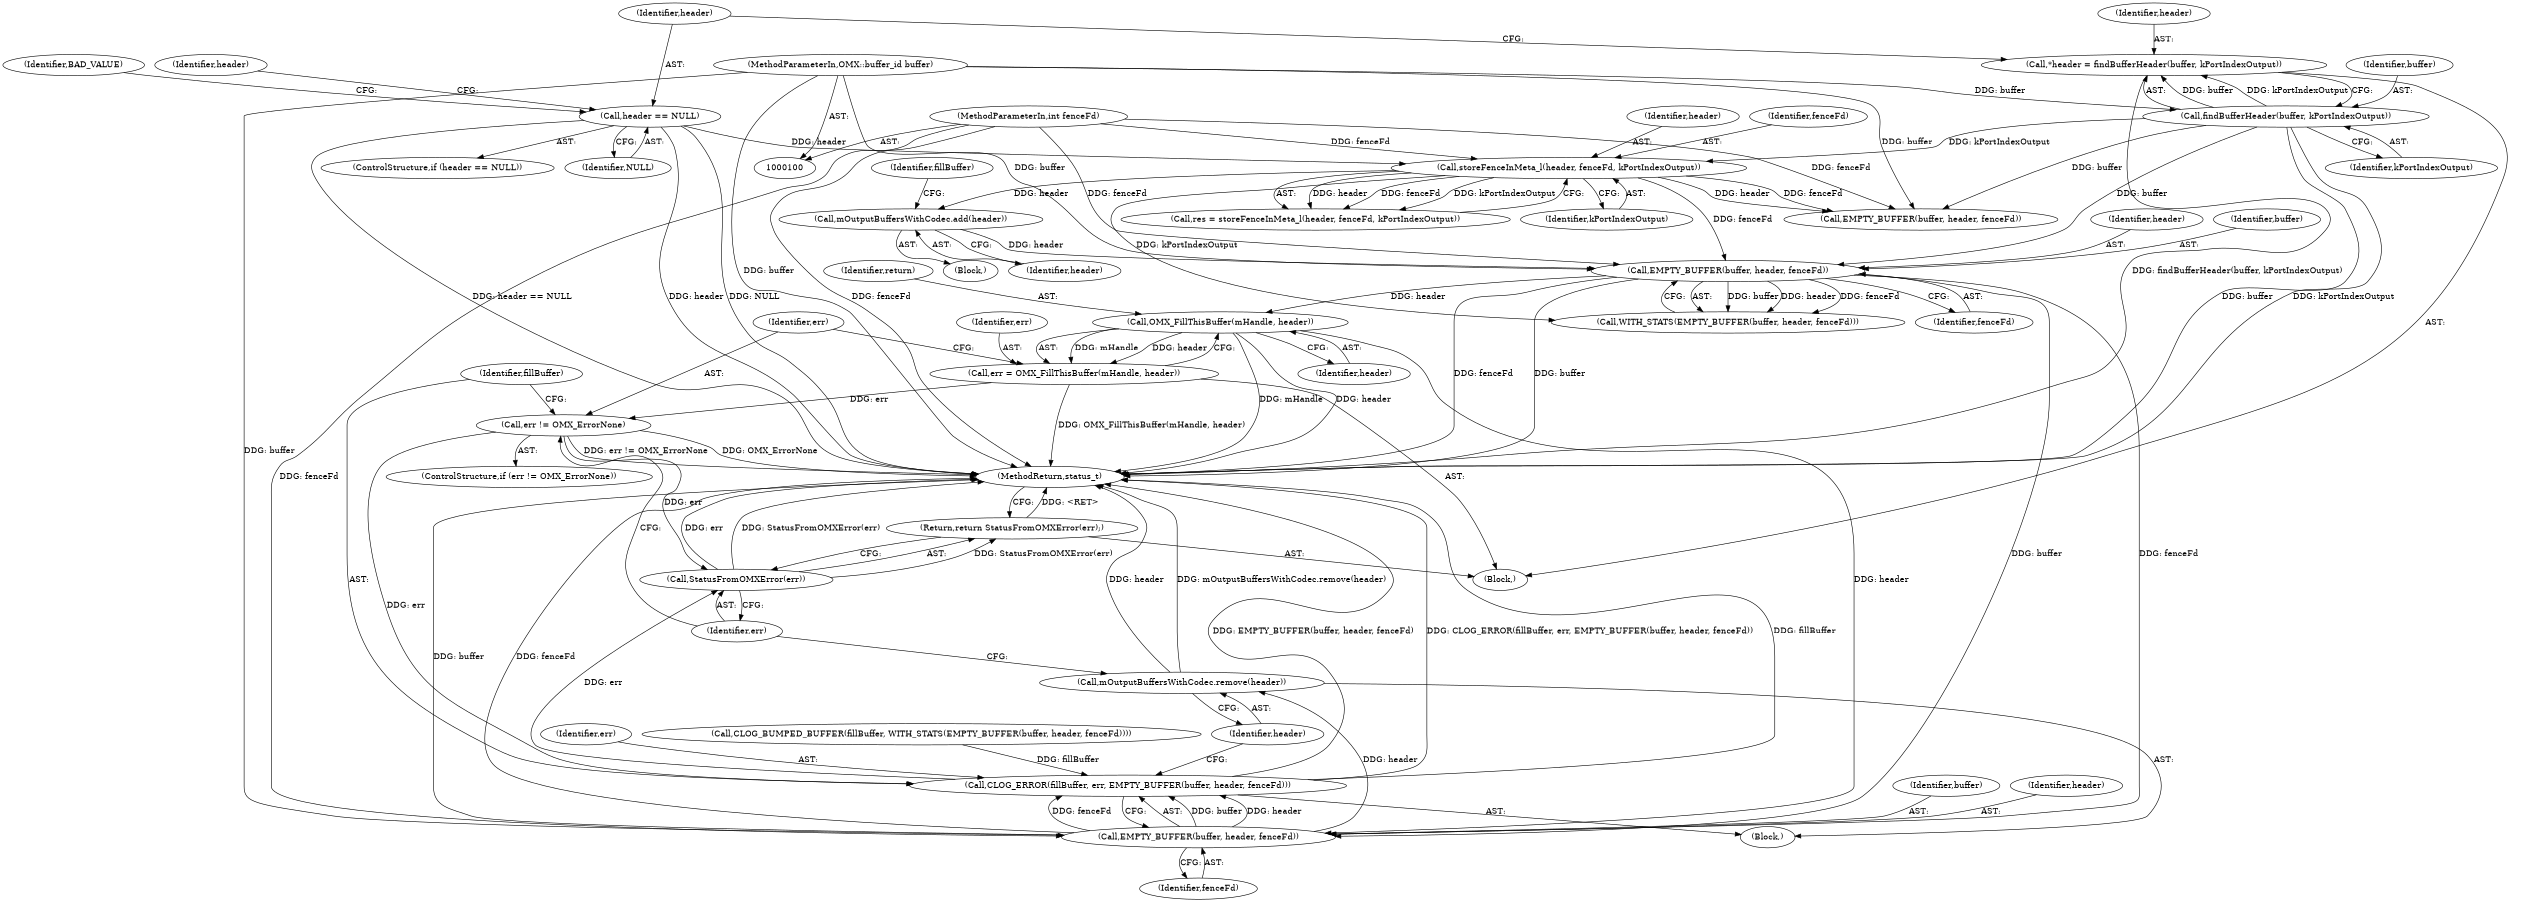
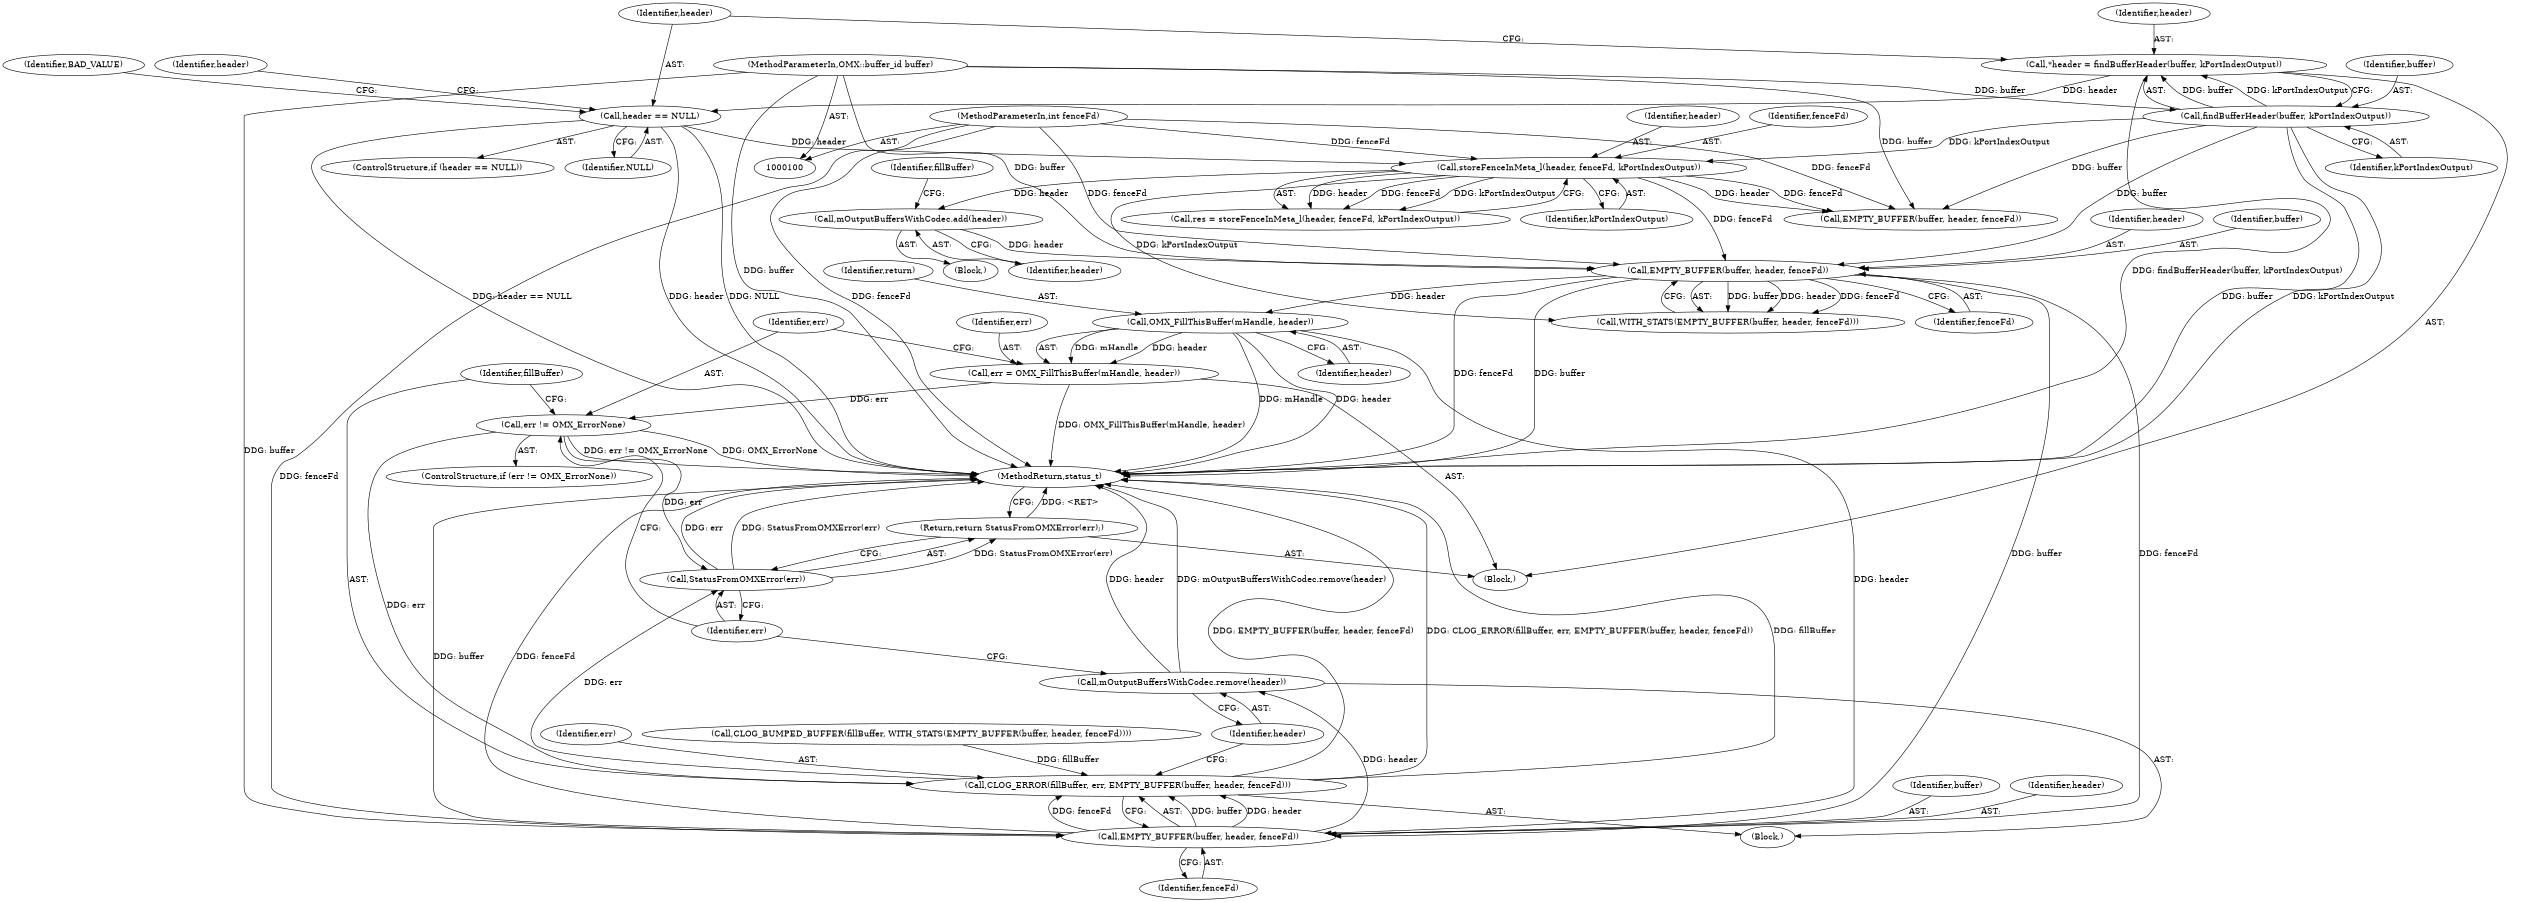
none -> (1415, 105)
(1195, 359) -> none
